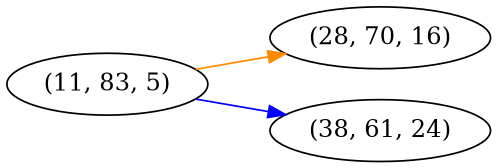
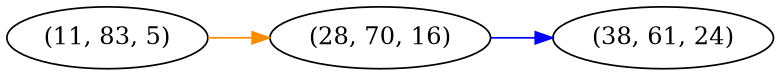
(232, 105) -> (513, 38)
